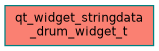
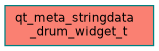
(79, 26) -> (79, 26)
